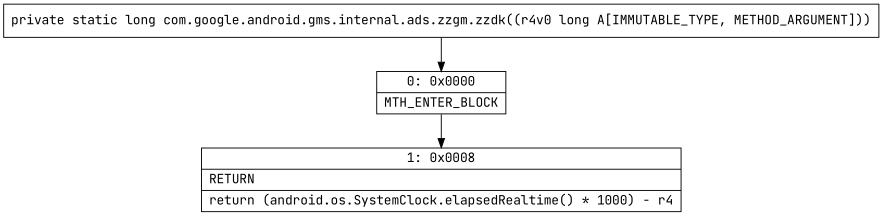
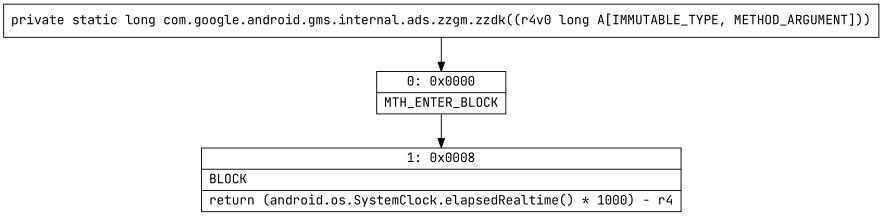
(232, 179) -> (228, 179)
